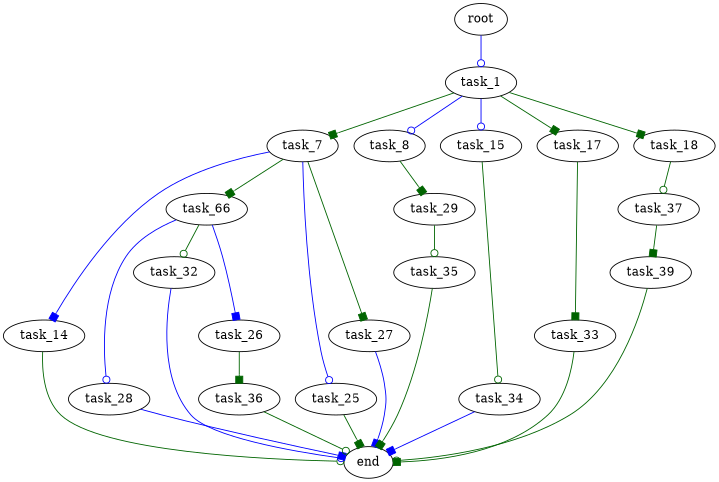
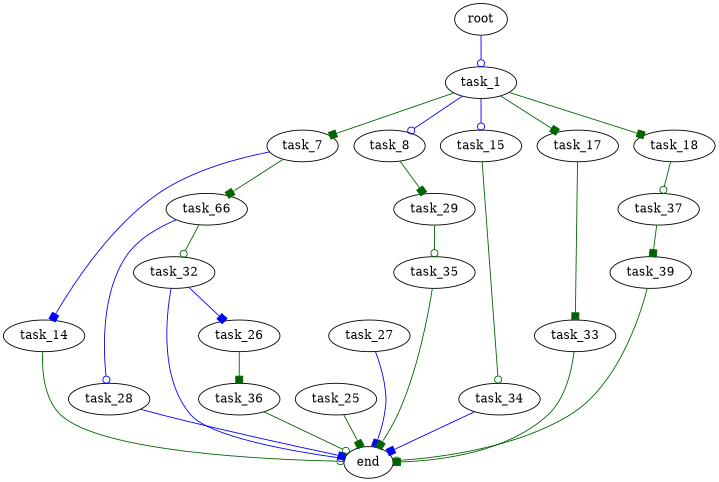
(335, 237) -> none
(225, 268) -> (203, 301)
(309, 270) -> none
